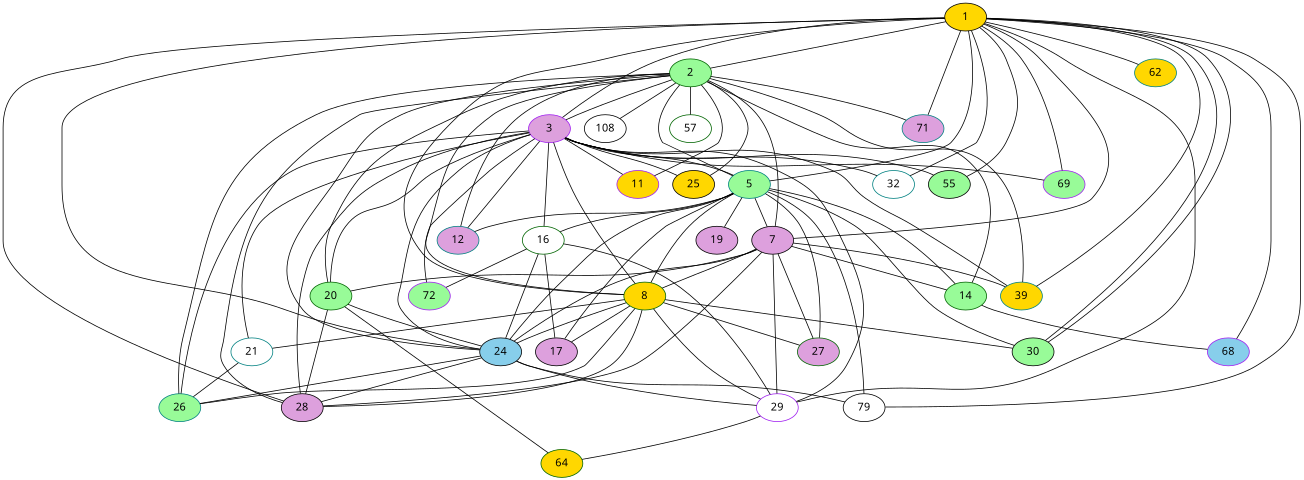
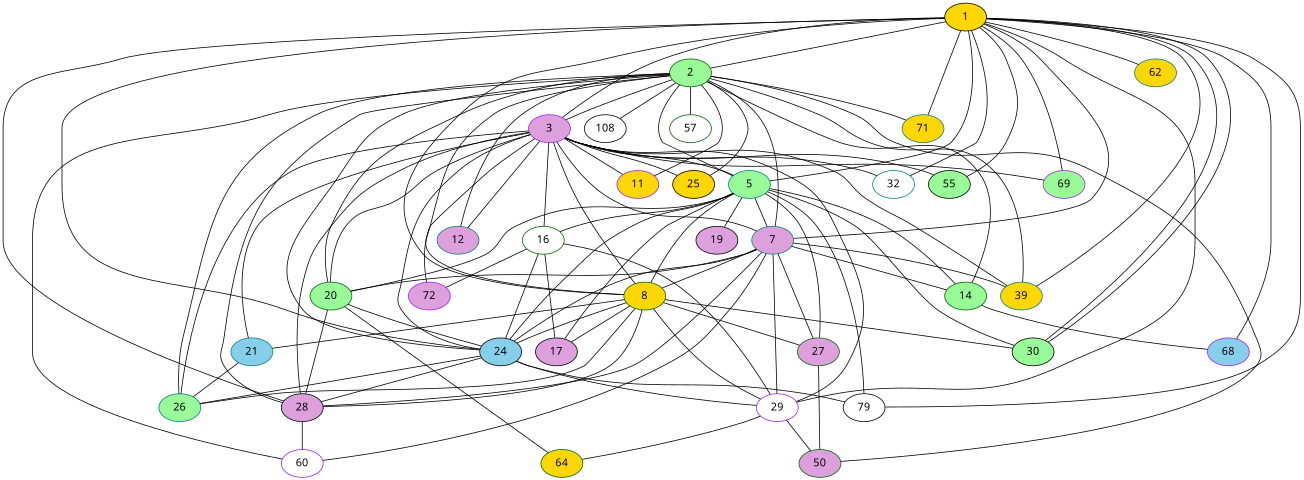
(923, 129) -> (923, 129)
none -> (617, 202)
(604, 213) -> (535, 219)
(773, 240) -> (773, 240)
(429, 296) -> (429, 296)
(252, 352) -> (252, 352)
none -> (302, 463)
none -> (820, 463)
